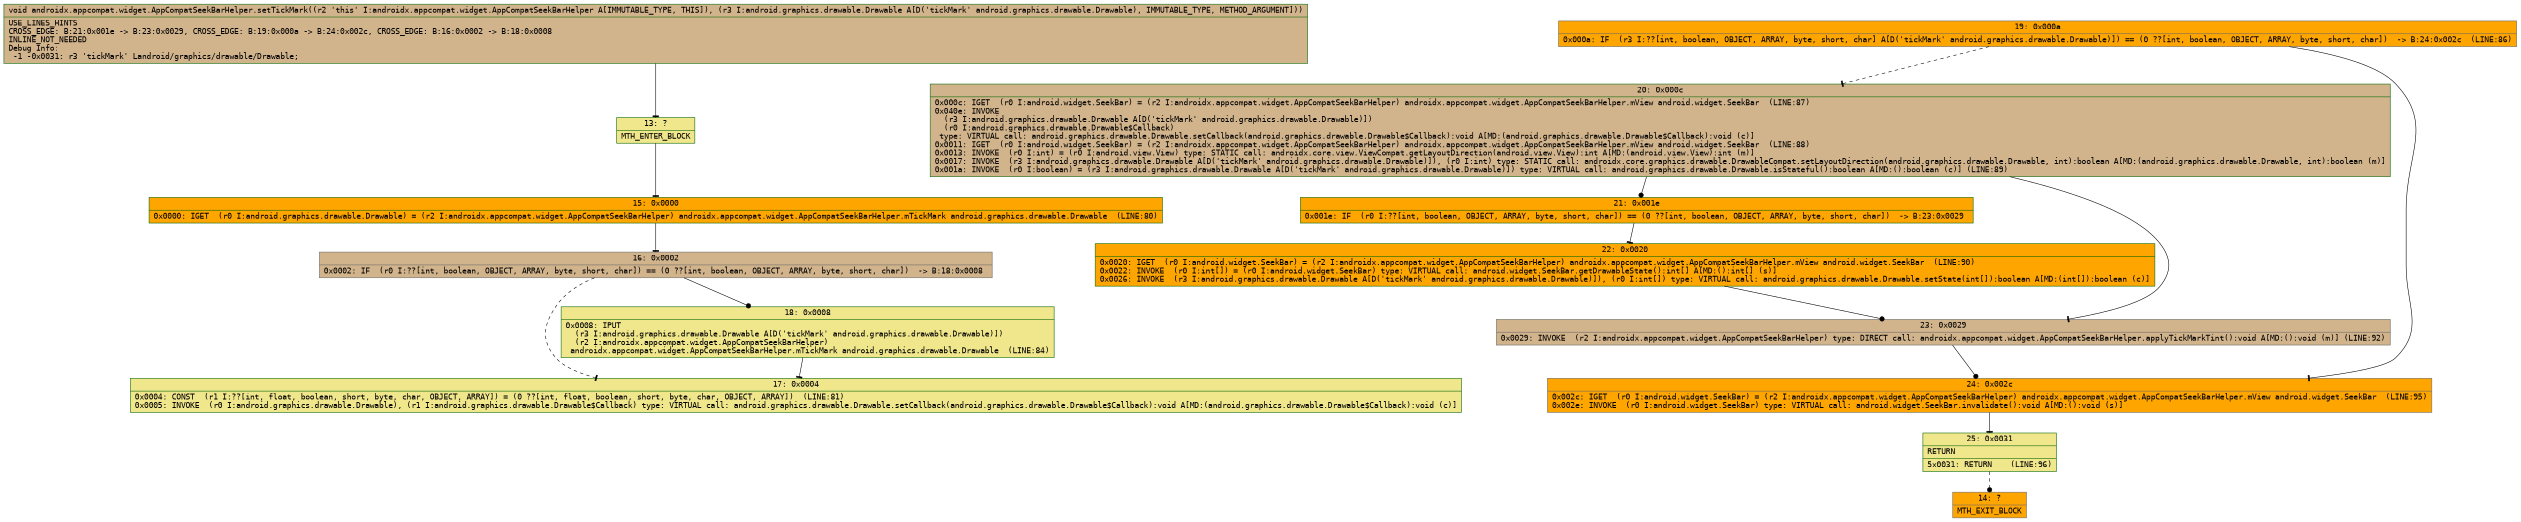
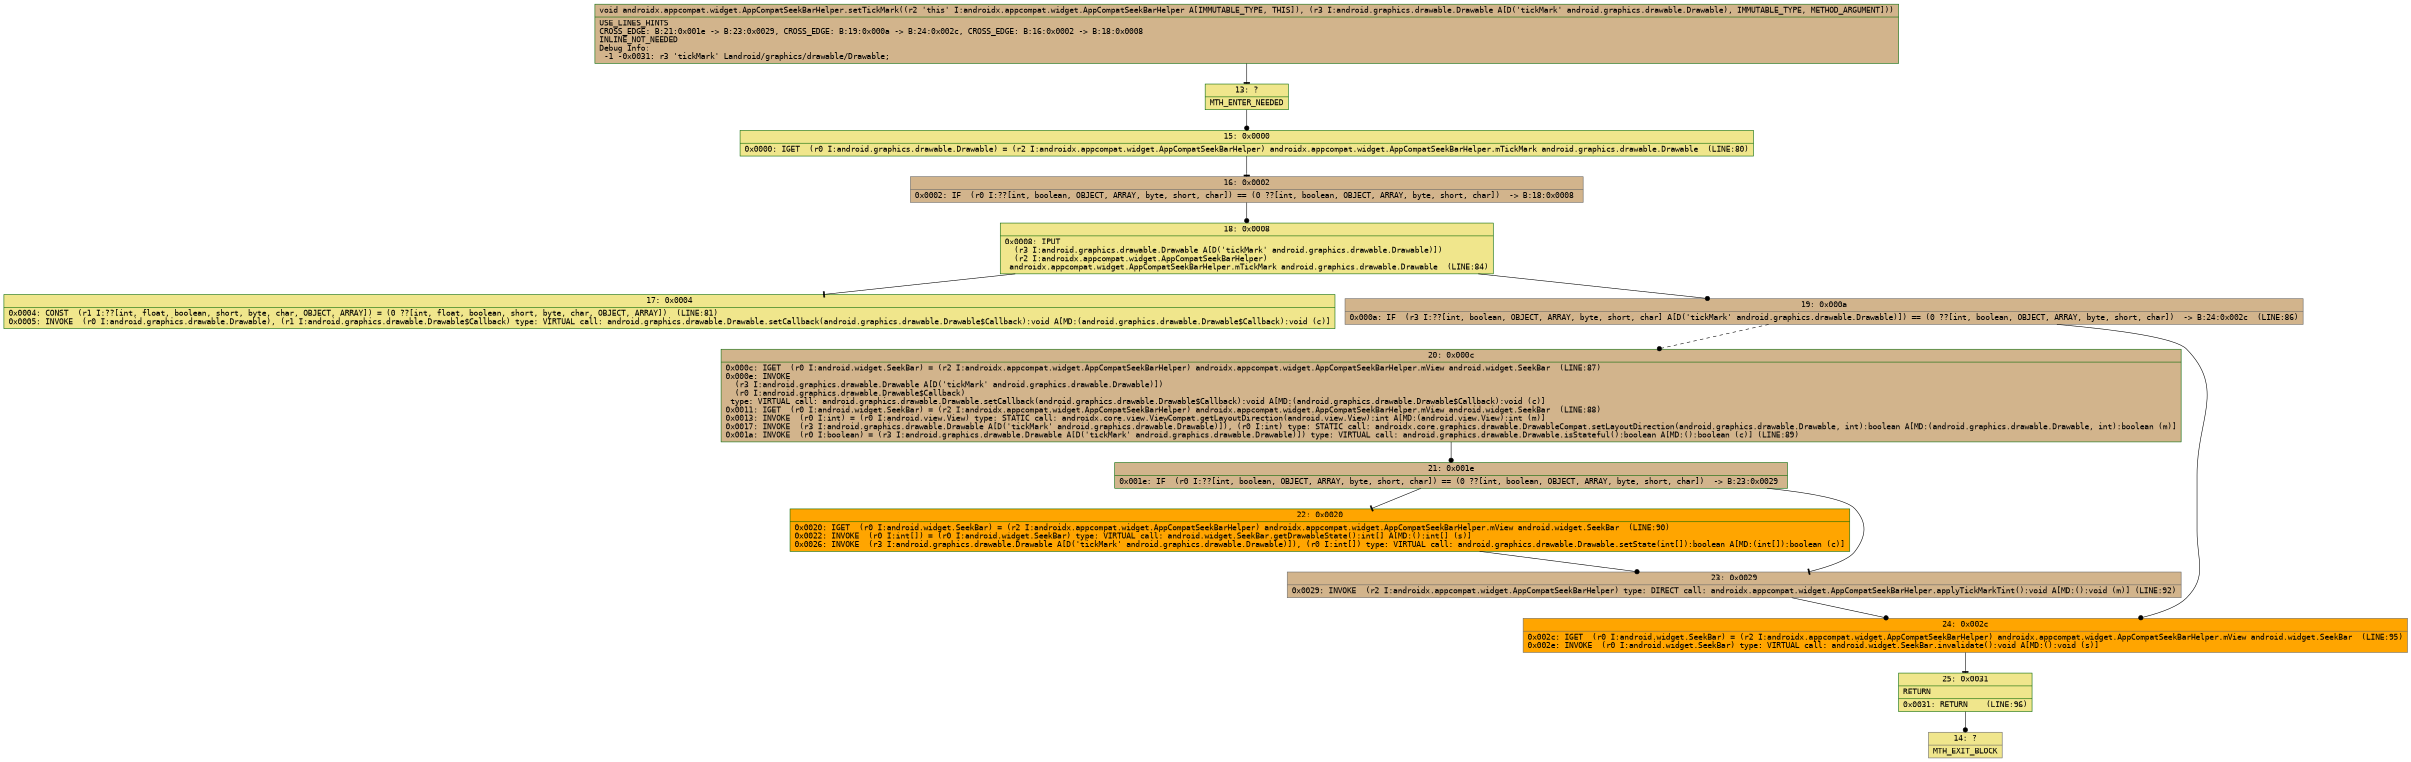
(2038, 34) -> (1824, 312)
(1917, 65) -> (1715, 336)
(972, 111) -> (763, 377)
(656, 137) -> (1247, 103)
(656, 169) -> (1247, 118)
(2406, 207) -> (2202, 430)
(656, 210) -> (1247, 143)
(1637, 210) -> (1451, 475)
(2152, 235) -> (1857, 511)
none -> (1592, 286)
(546, 330) -> none
(1990, 465) -> (1965, 705)
(1990, 480) -> (1965, 720)
(1990, 505) -> (1965, 745)
